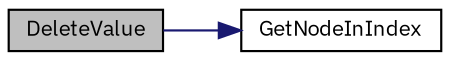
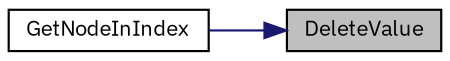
(191, 30) -> (237, 30)
